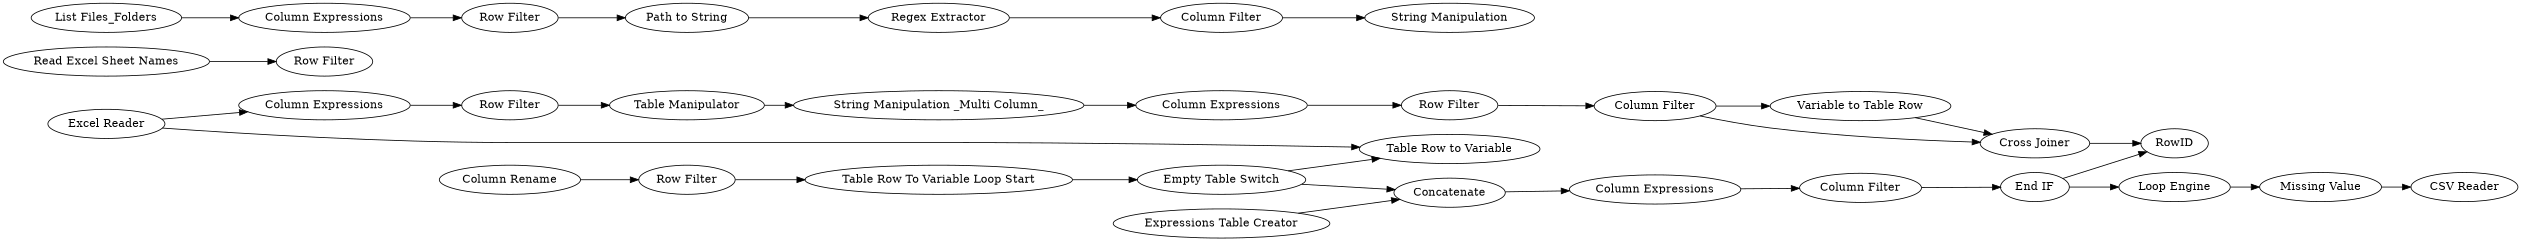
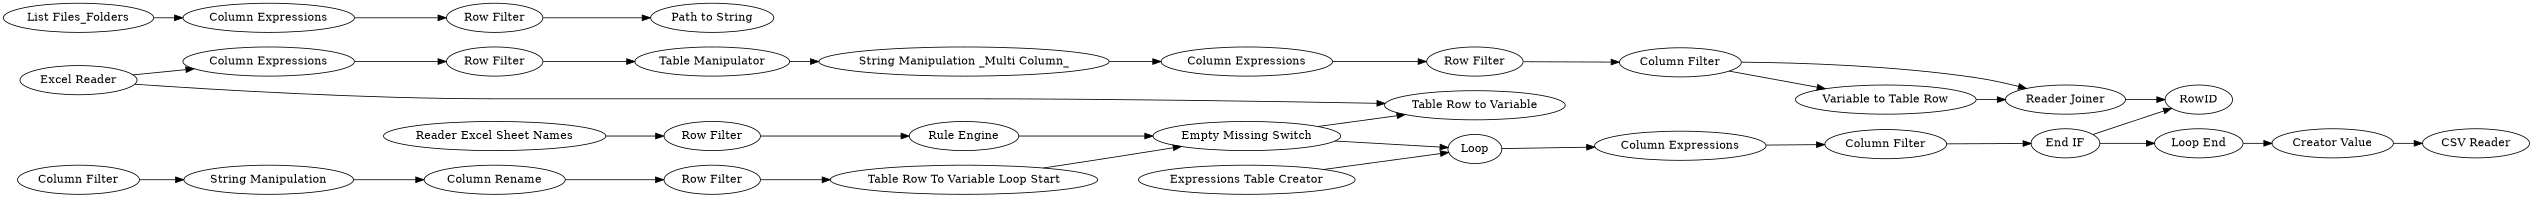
(939, 18) -> none
(106, 62) -> (495, 136)
none -> (964, 136)
(2035, 143) -> (2065, 100)
none -> (385, 180)
(1222, 180) -> (1247, 136)
(2175, 187) -> (2199, 143)
(2321, 187) -> (2333, 143)
(1450, 193) -> (1475, 149)
